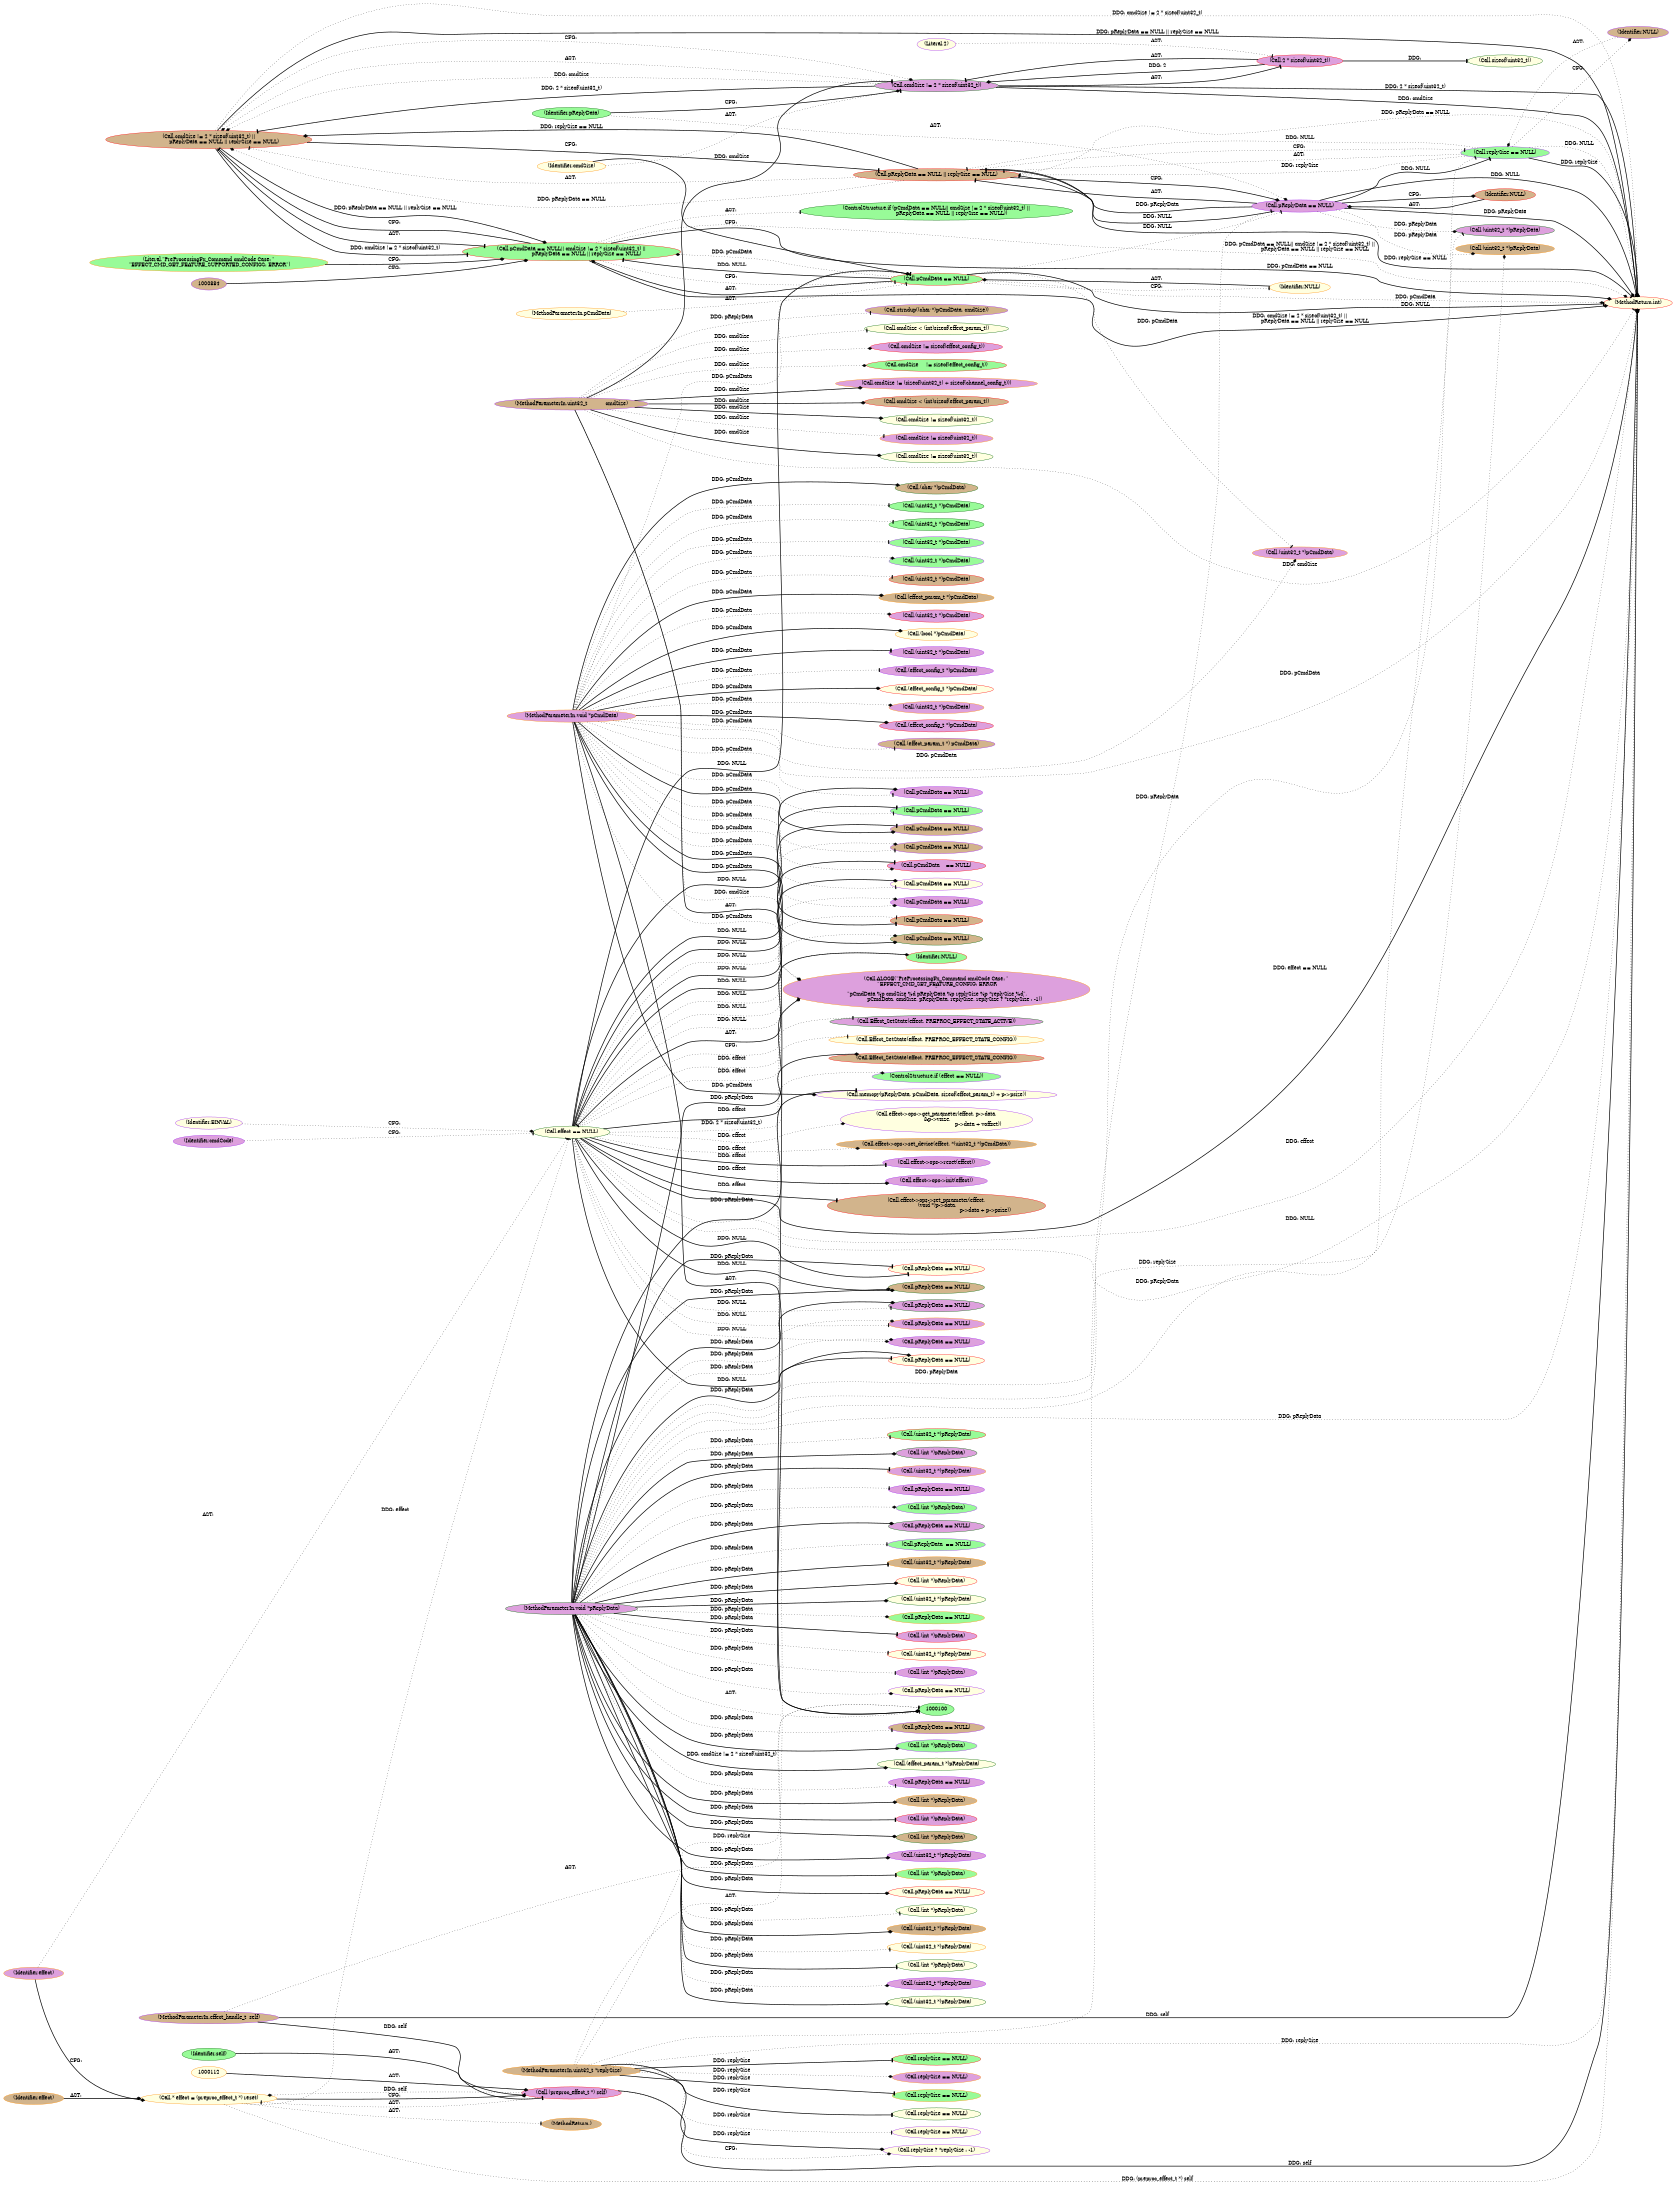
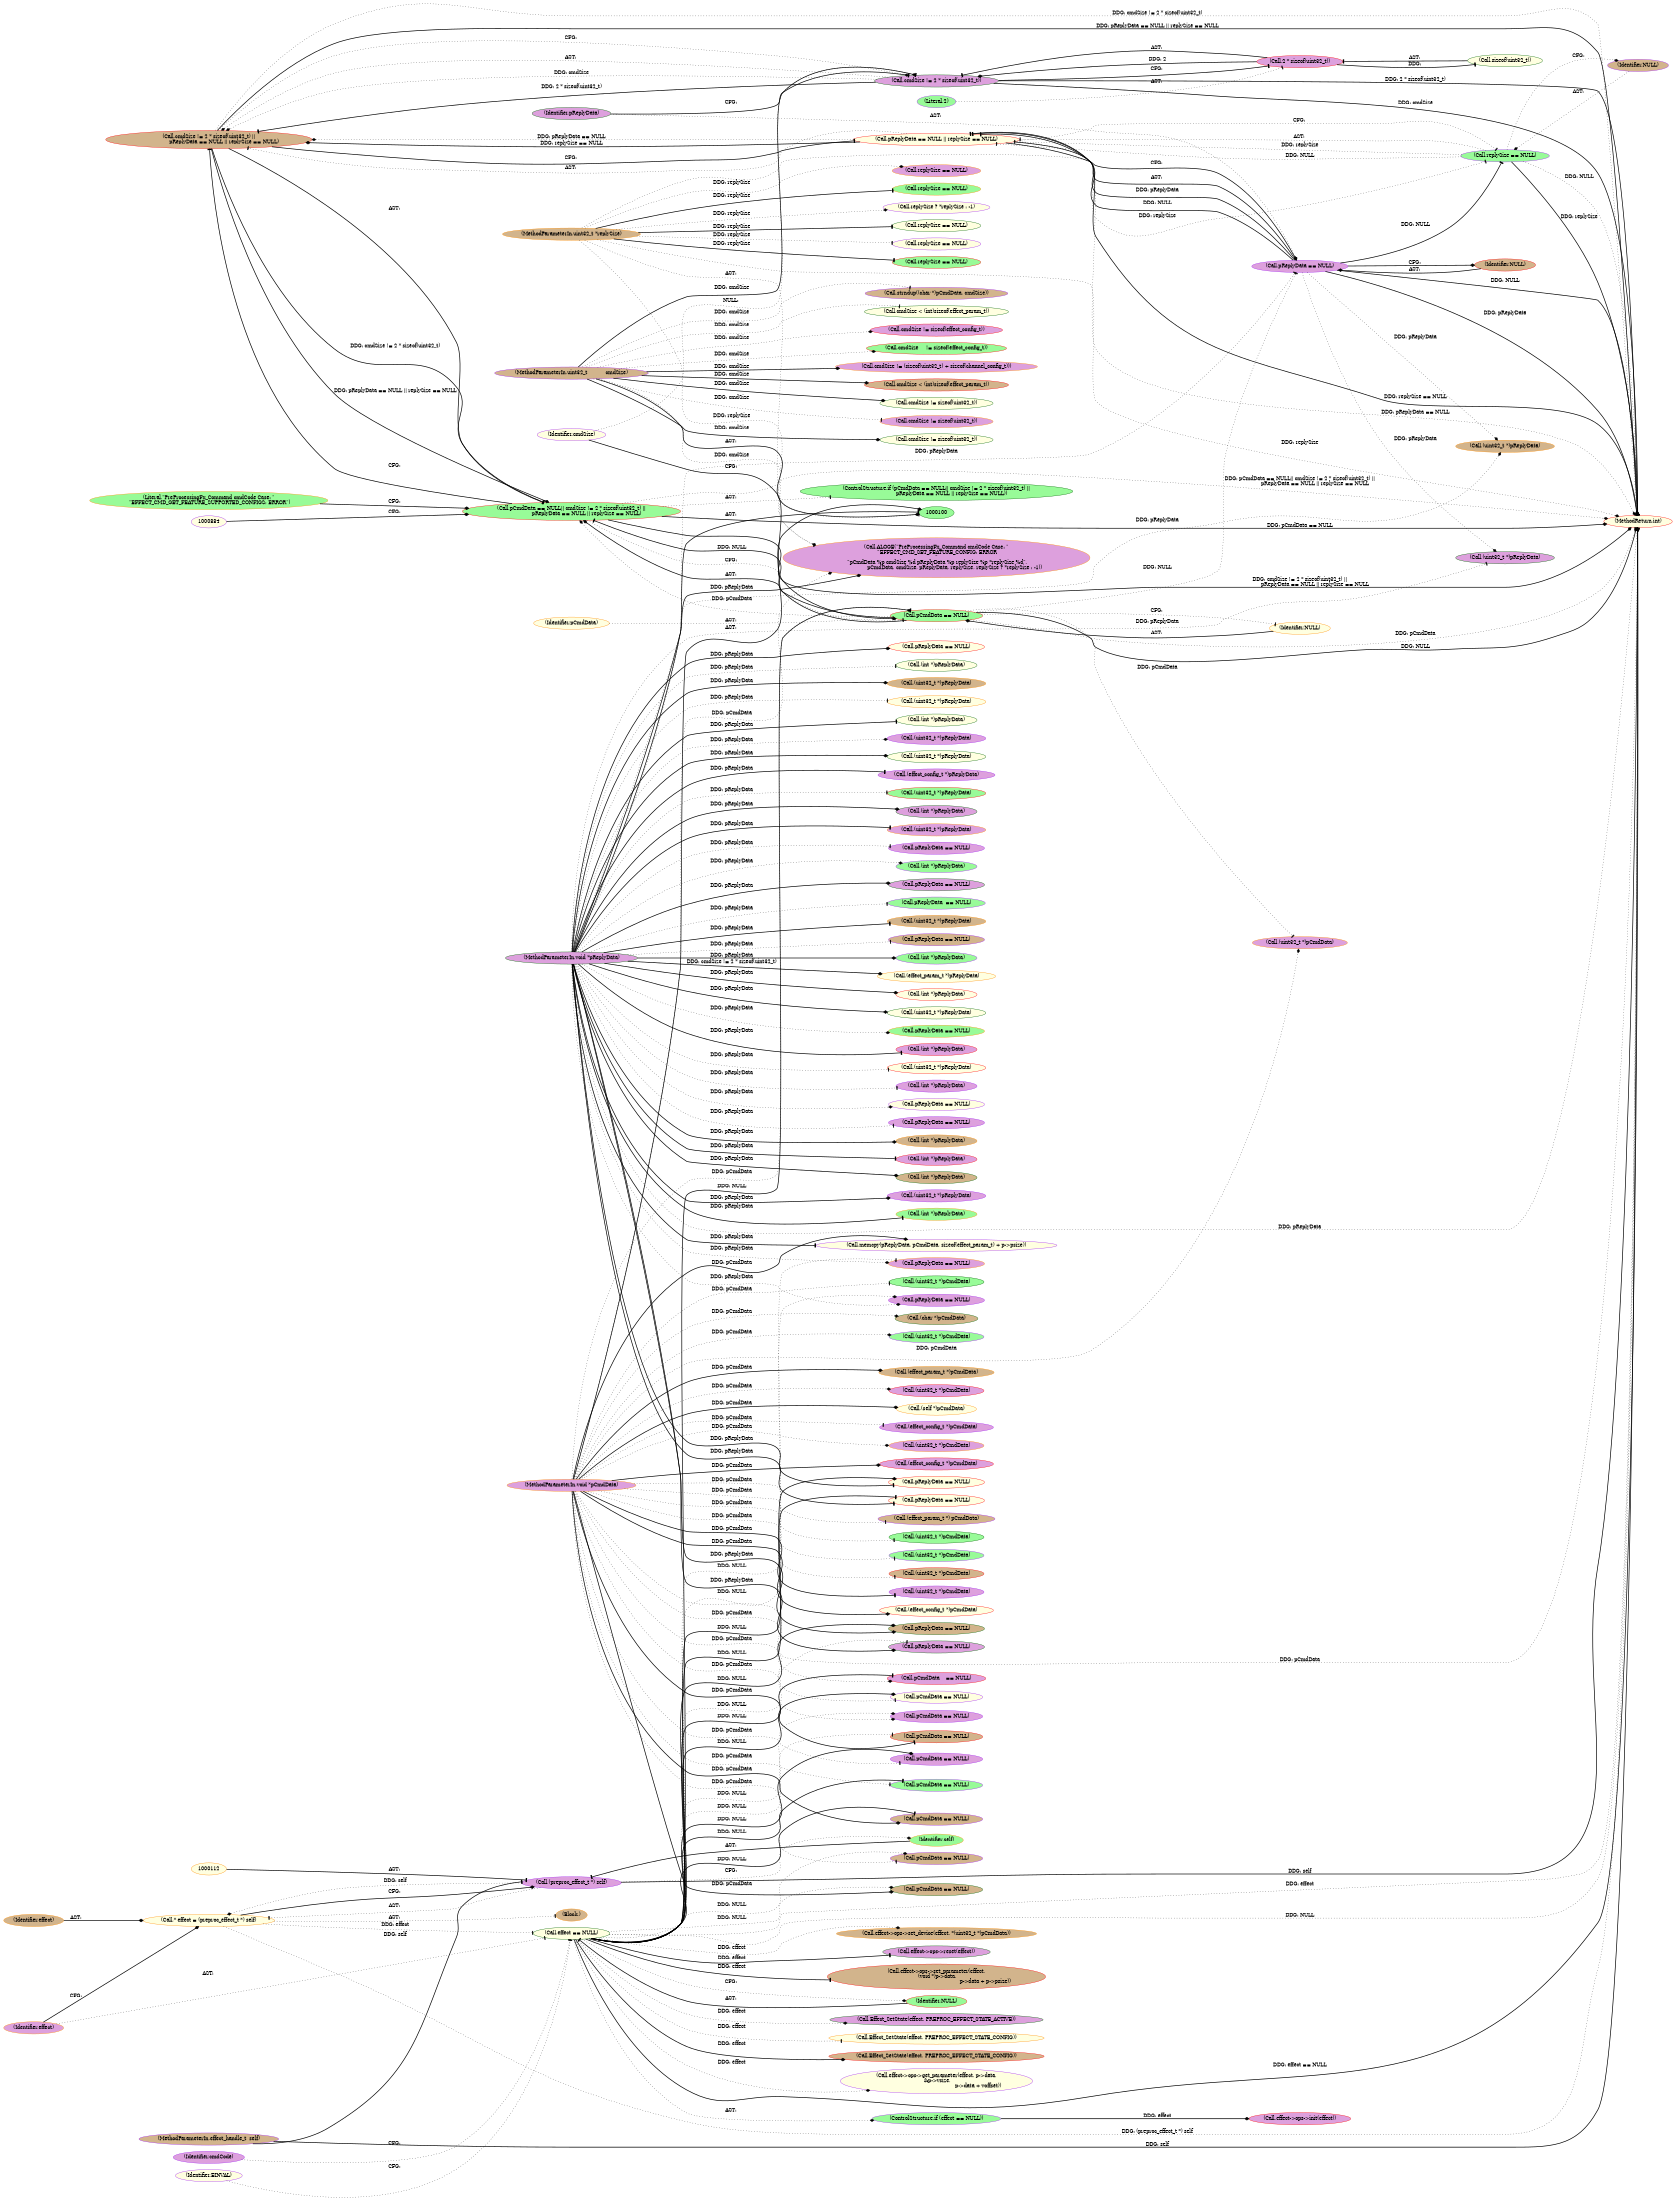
(936, 44) -> (936, 102)
none -> (1406, 61)
(1157, 77) -> (1157, 69)
(572, 113) -> (572, 113)
(732, 115) -> (732, 301)
(572, 166) -> (572, 435)
(936, 175) -> (936, 140)
(209, 284) -> (209, 522)
(572, 314) -> (572, 623)
(732, 317) -> (732, 312)
(673, 510) -> (695, 1325)
(1160, 527) -> none
(936, 634) -> (936, 1409)
none -> (936, 775)
(723, 1067) -> (698, 2017)
(732, 1123) -> (732, 2110)
(386, 1128) -> (466, 2161)
(936, 1163) -> (936, 1952)
(732, 1178) -> (1123, 2119)
(936, 1181) -> (1300, 2119)
(733, 1708) -> (690, 541)
(936, 1764) -> (936, 976)
(631, 1881) -> none
(209, 2054) -> (936, 1840)
(375, 2081) -> (376, 1873)
(572, 2093) -> (572, 1883)
(209, 2098) -> (209, 1920)
(572, 2124) -> (572, 1915)
(713, 2141) -> (750, 218)
(733, 2159) -> (775, 1874)
